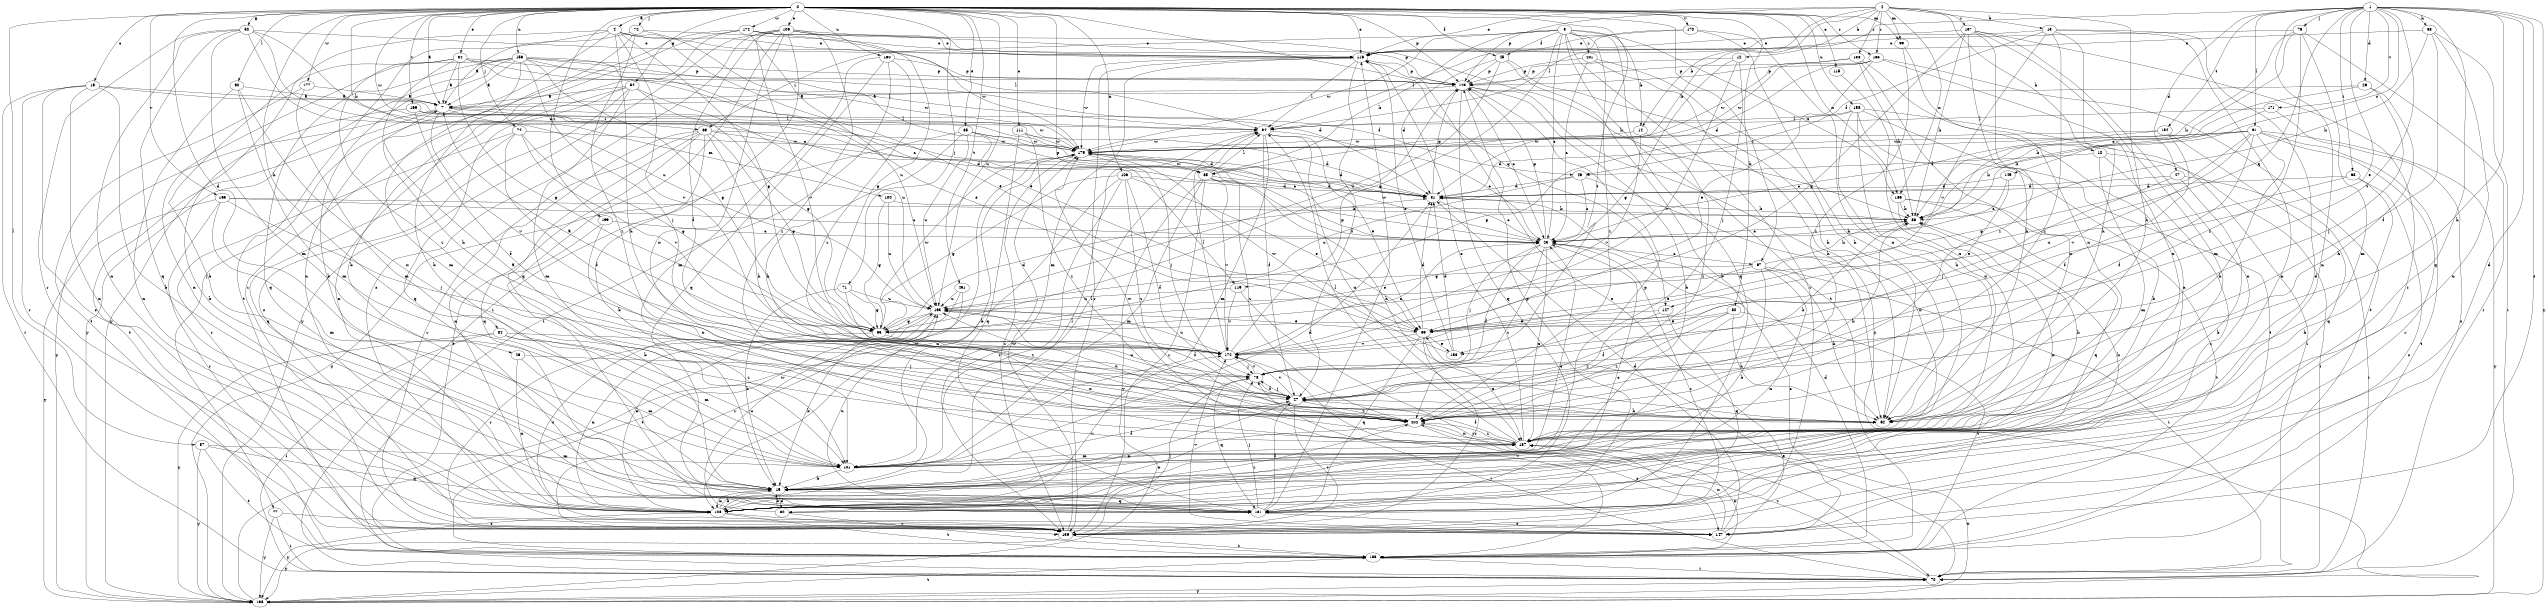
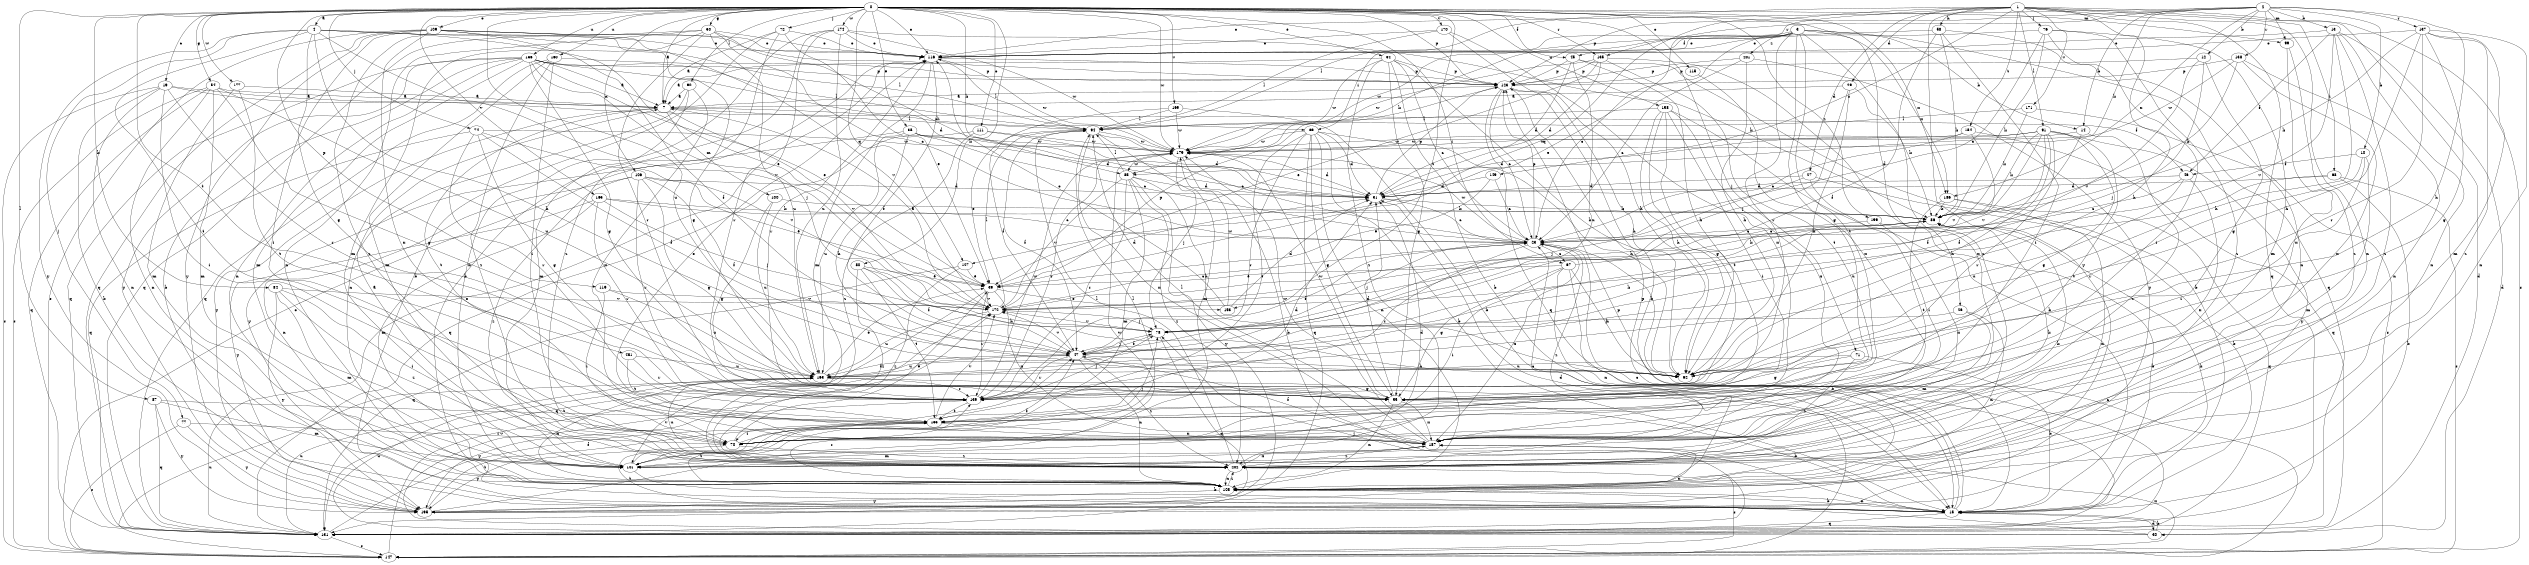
(1183, 60) -> (1059, 119)
(1500, 272) -> (1465, 312)
(2028, 300) -> none
(974, 401) -> (1098, 301)
